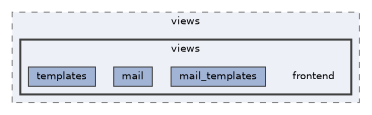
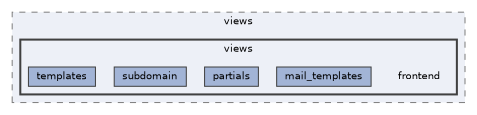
(133, 77) -> (231, 77)
none -> (150, 77)
